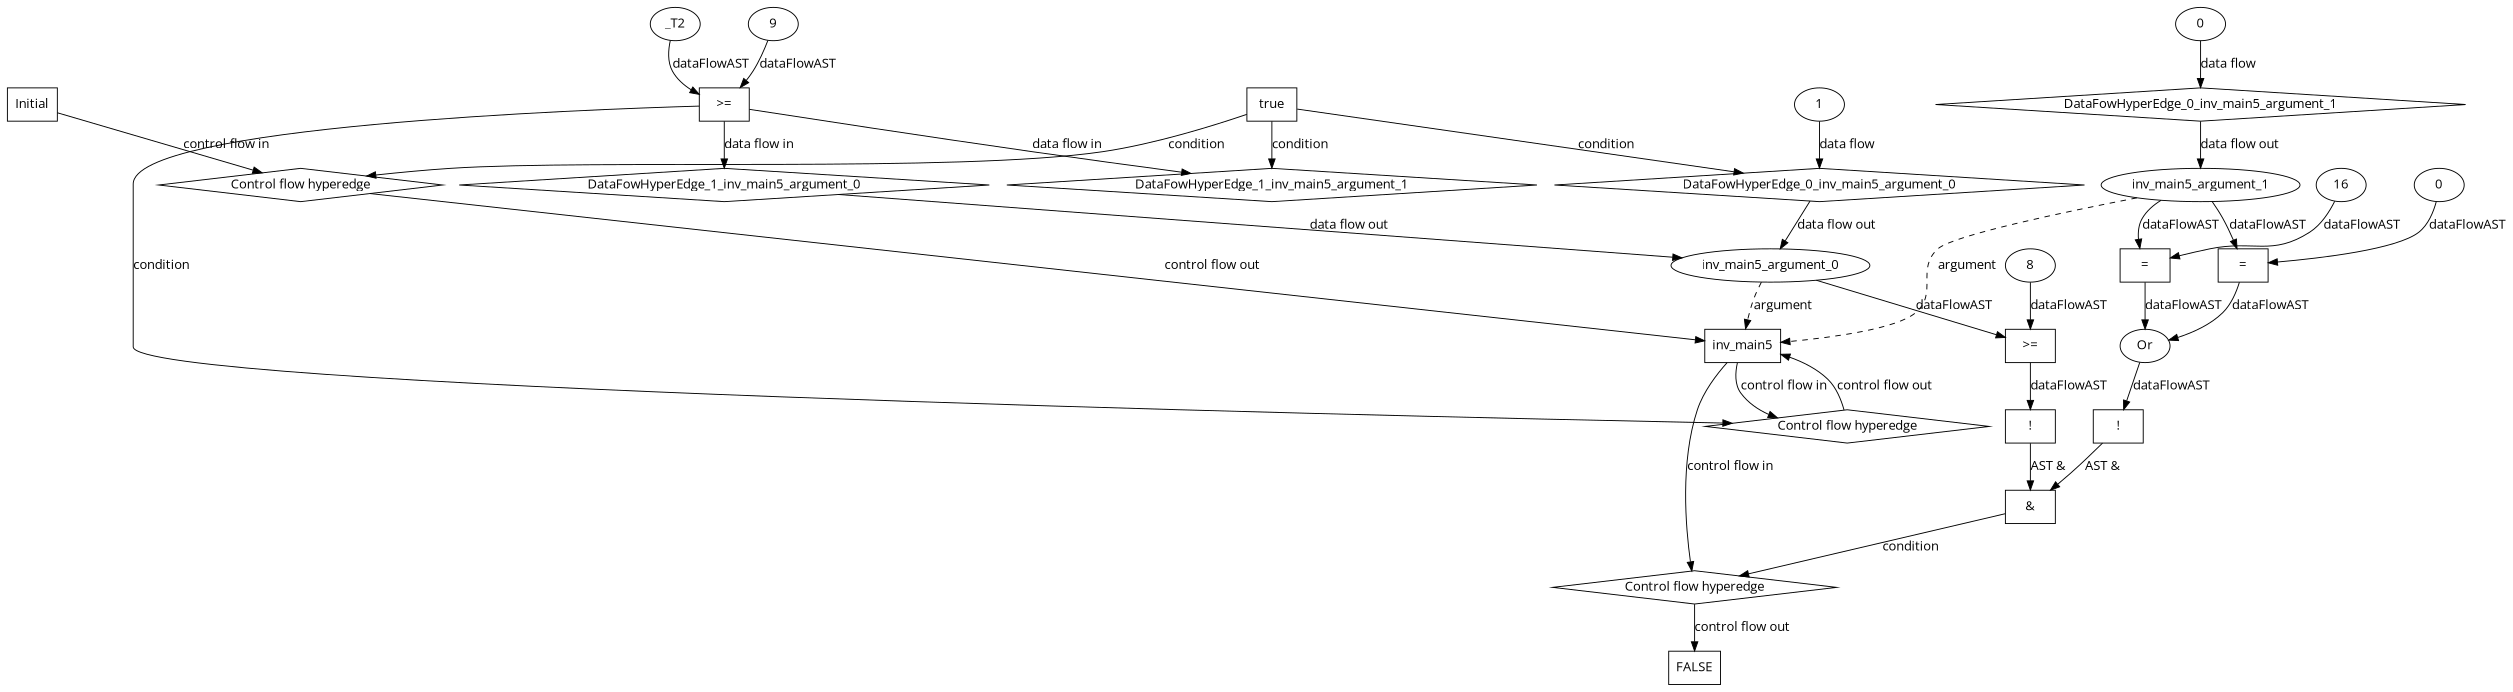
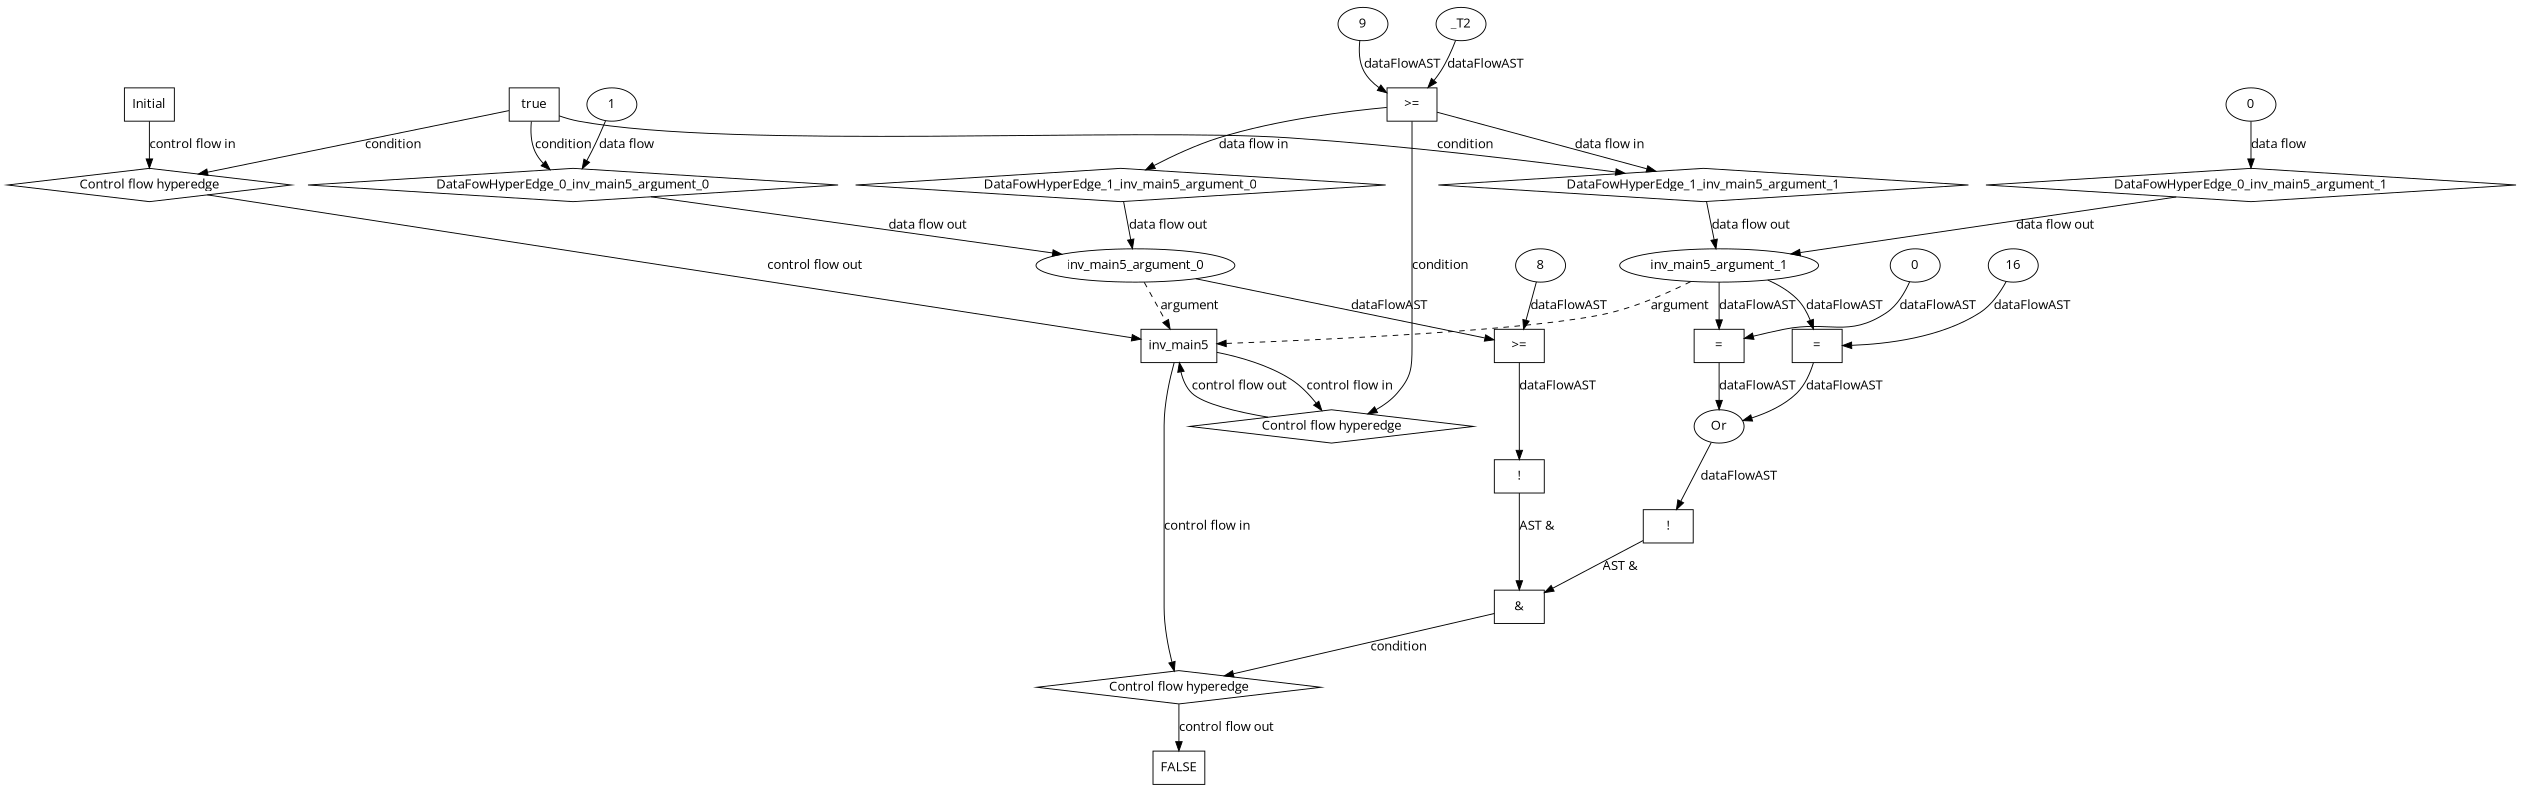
none -> (1710, 220)
